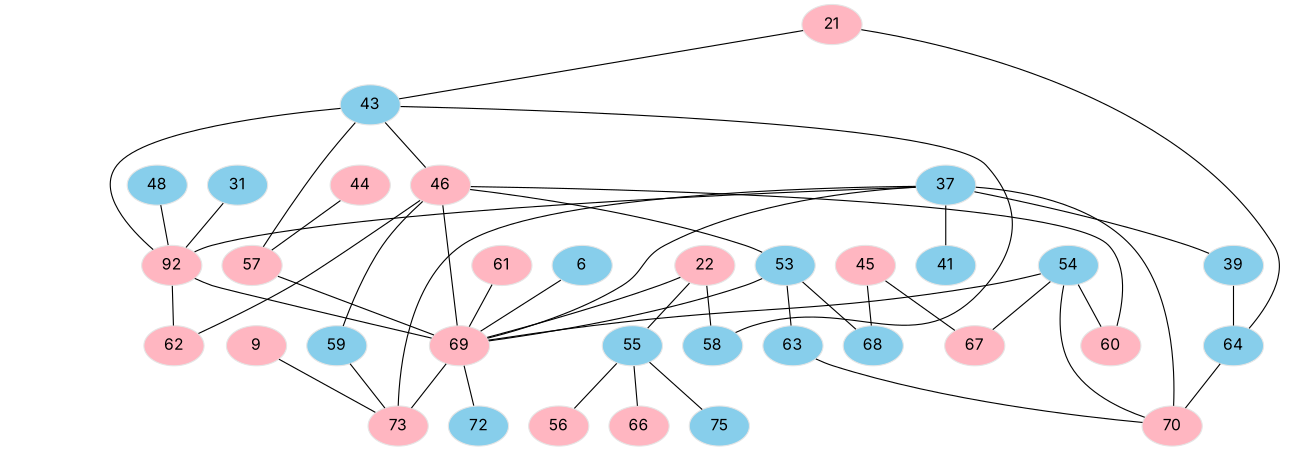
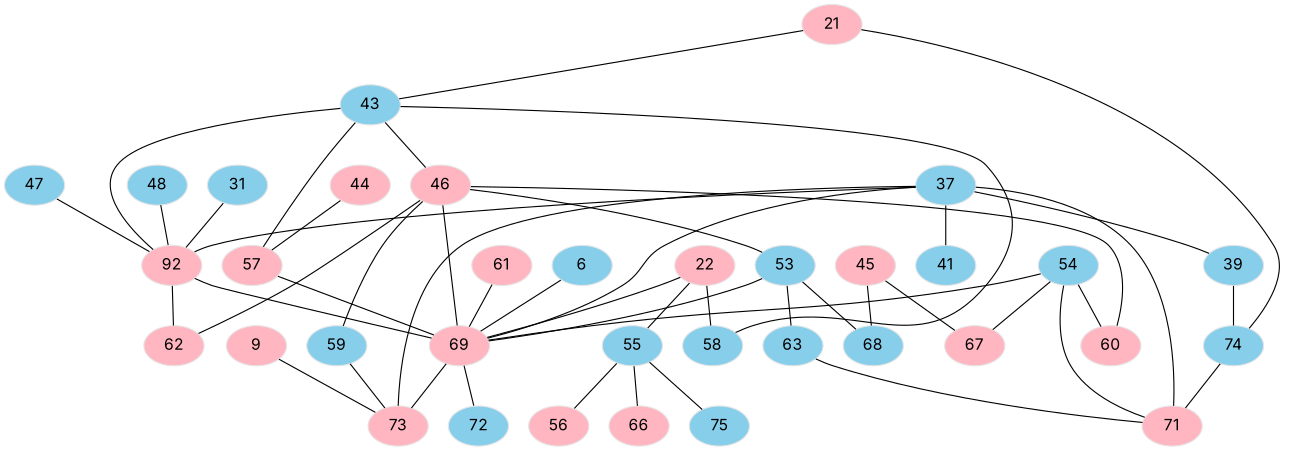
none -> (35, 185)
(1233, 346) -> (1233, 346)
(1172, 426) -> (1172, 426)
